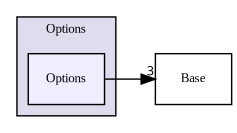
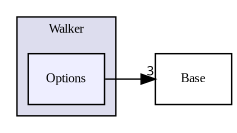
(66, 30) -> (66, 30)
